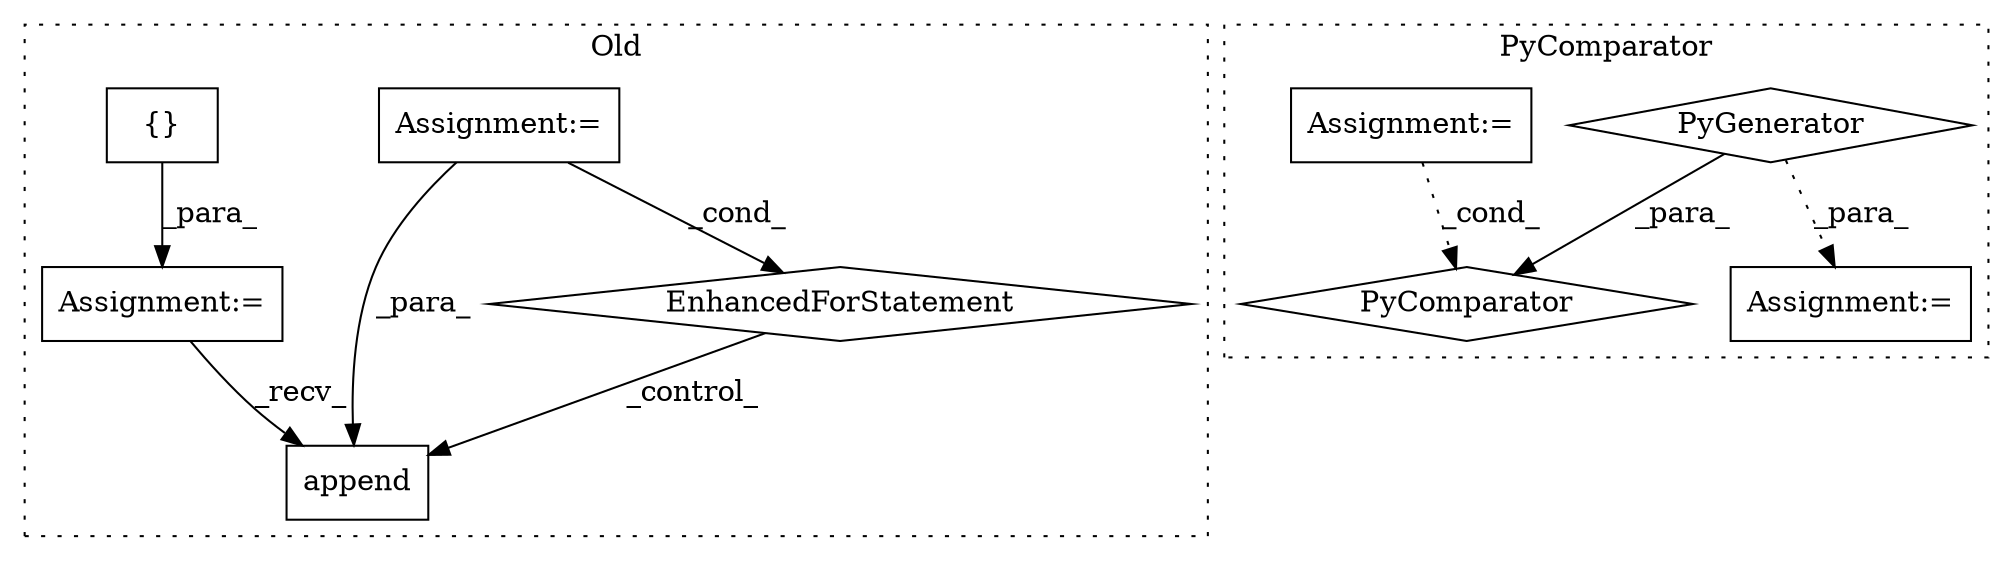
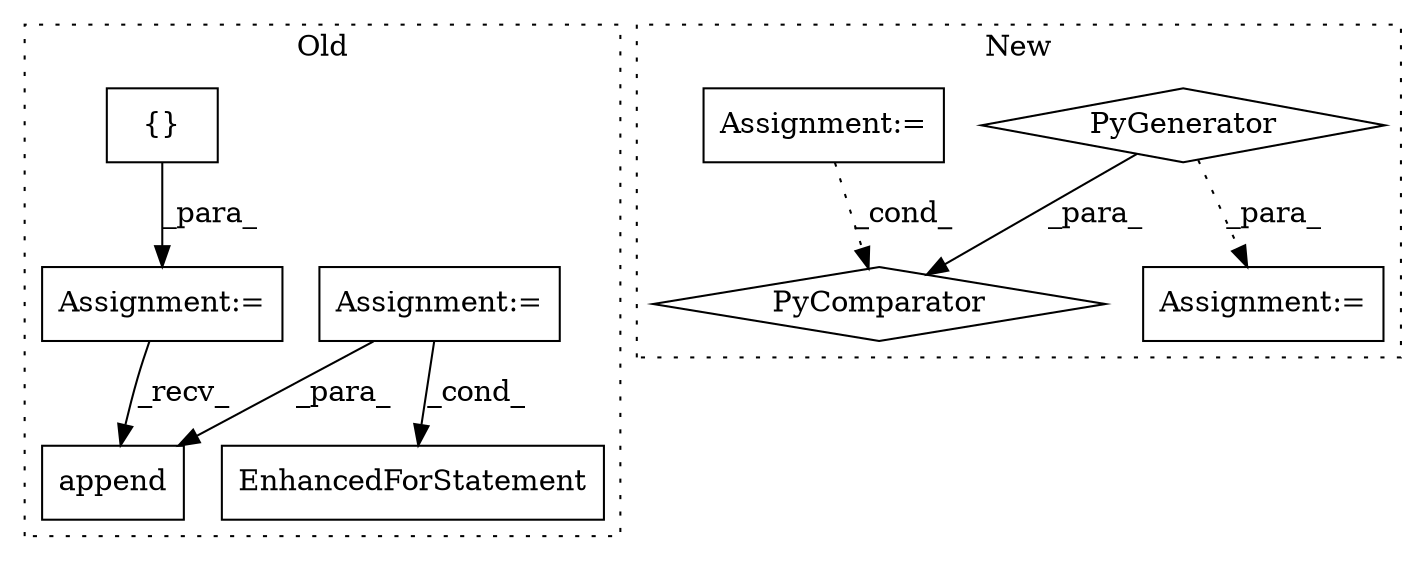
(1606, 48) -> (1019, 48)
(840, 304) -> (413, 483)
(607, 391) -> none
